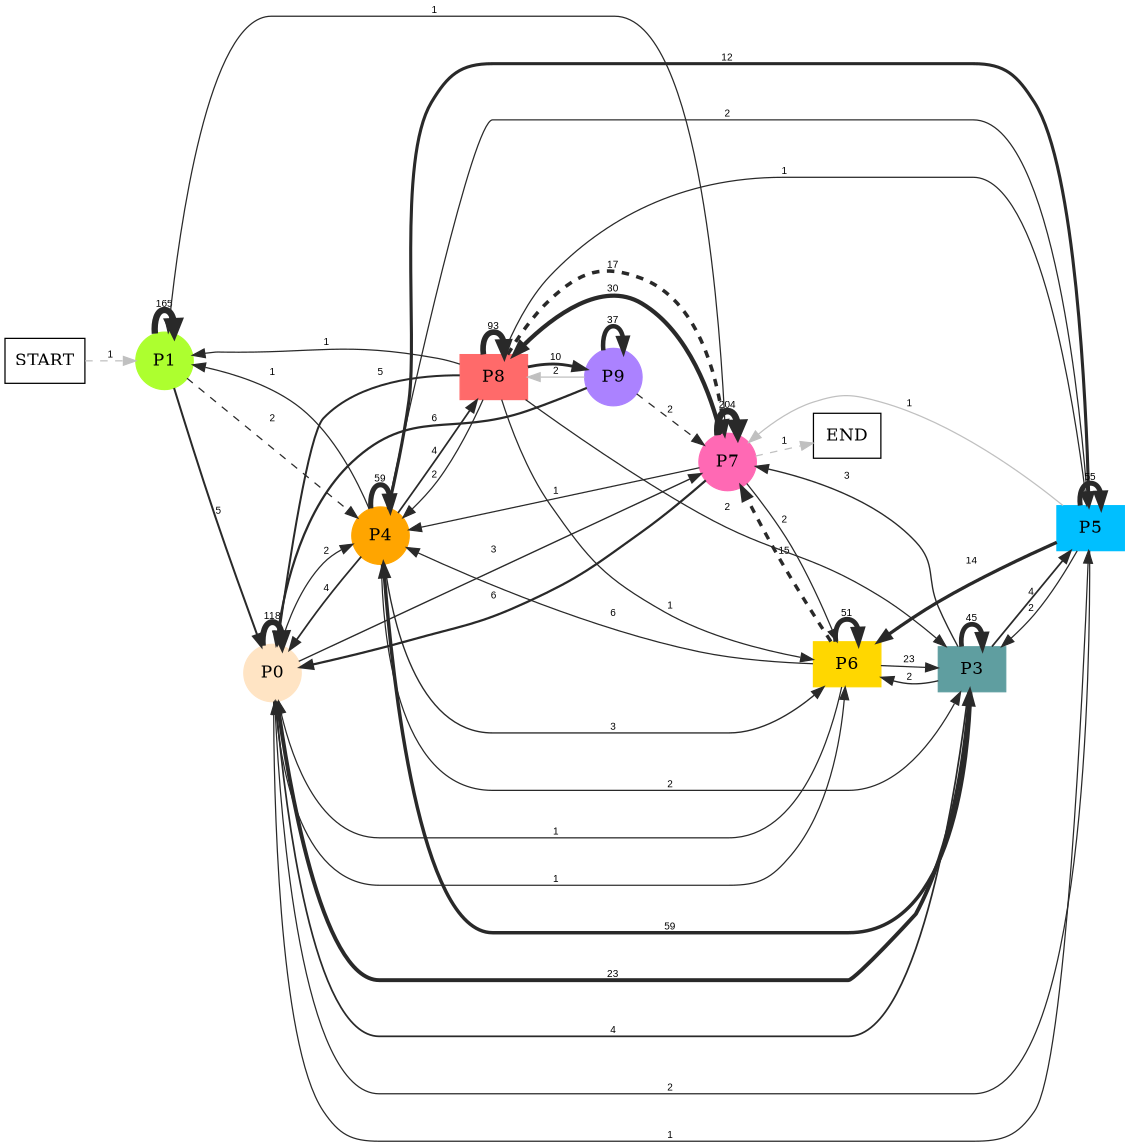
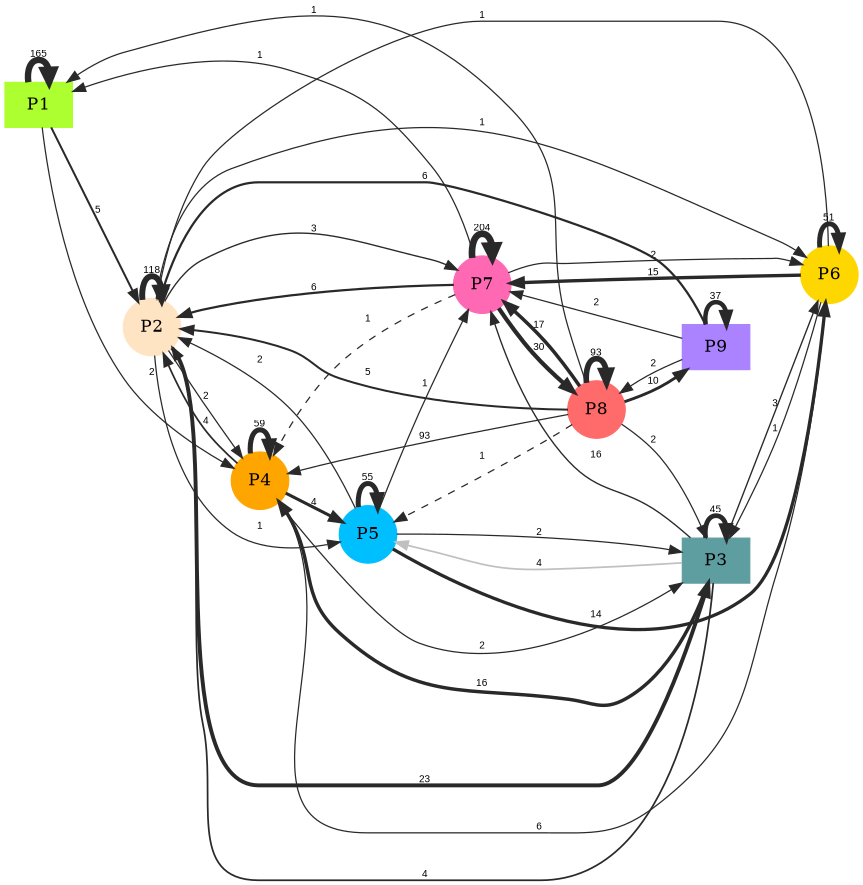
(728, 58) -> (314, 503)
(746, 120) -> none
(876, 177) -> (490, 472)
(642, 279) -> (549, 346)
(45, 361) -> none
(165, 361) -> (39, 105)
(494, 377) -> (596, 410)
(563, 377) -> (656, 372)
(613, 377) -> (716, 347)
(308, 414) -> none
(918, 415) -> (419, 414)
(665, 416) -> (602, 317)
(847, 436) -> none
(267, 444) -> (91, 319)
(434, 462) -> none
(435, 475) -> (425, 436)
(847, 476) -> (596, 455)
(560, 497) -> (353, 352)
(1091, 528) -> (368, 534)
(787, 571) -> (662, 278)
(610, 576) -> none
(1027, 604) -> (544, 569)
(910, 660) -> (775, 429)
(847, 664) -> (829, 275)
(272, 673) -> (152, 327)
(910, 677) -> (775, 404)
(550, 733) -> none
(670, 927) -> (482, 684)
